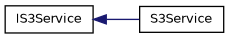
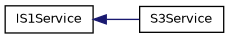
(49, 19) -> (49, 19)
